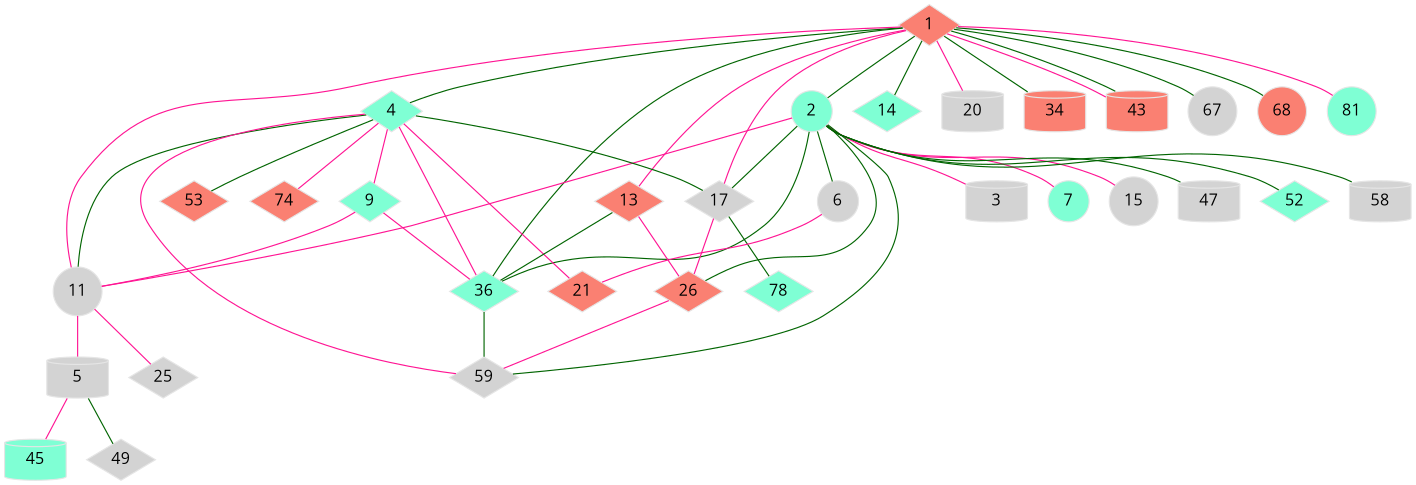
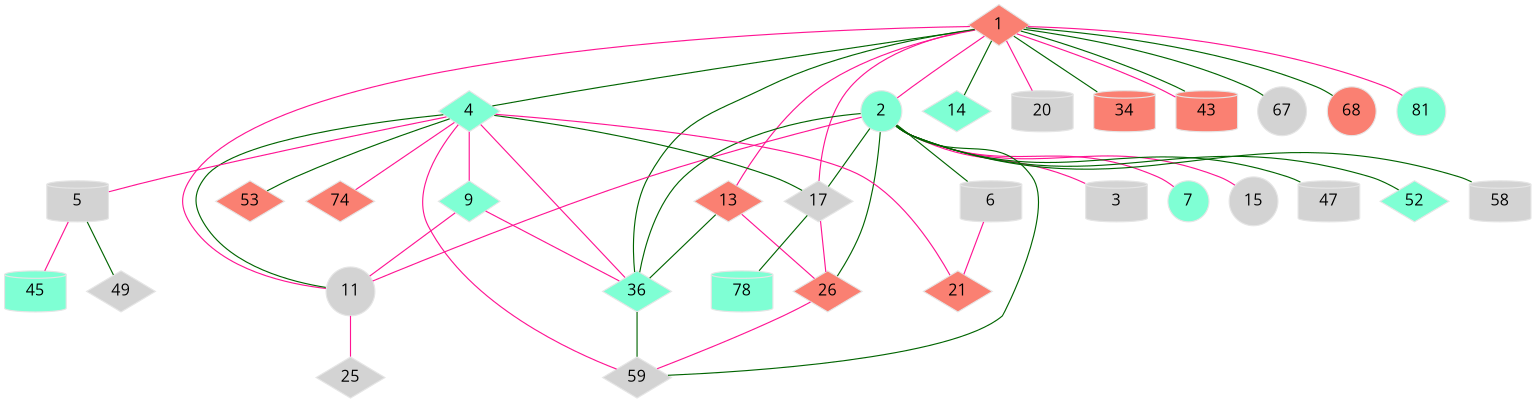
(871, 67) -> (941, 67)
(838, 201) -> (991, 201)
(779, 291) -> (742, 291)
(78, 336) -> (277, 152)
